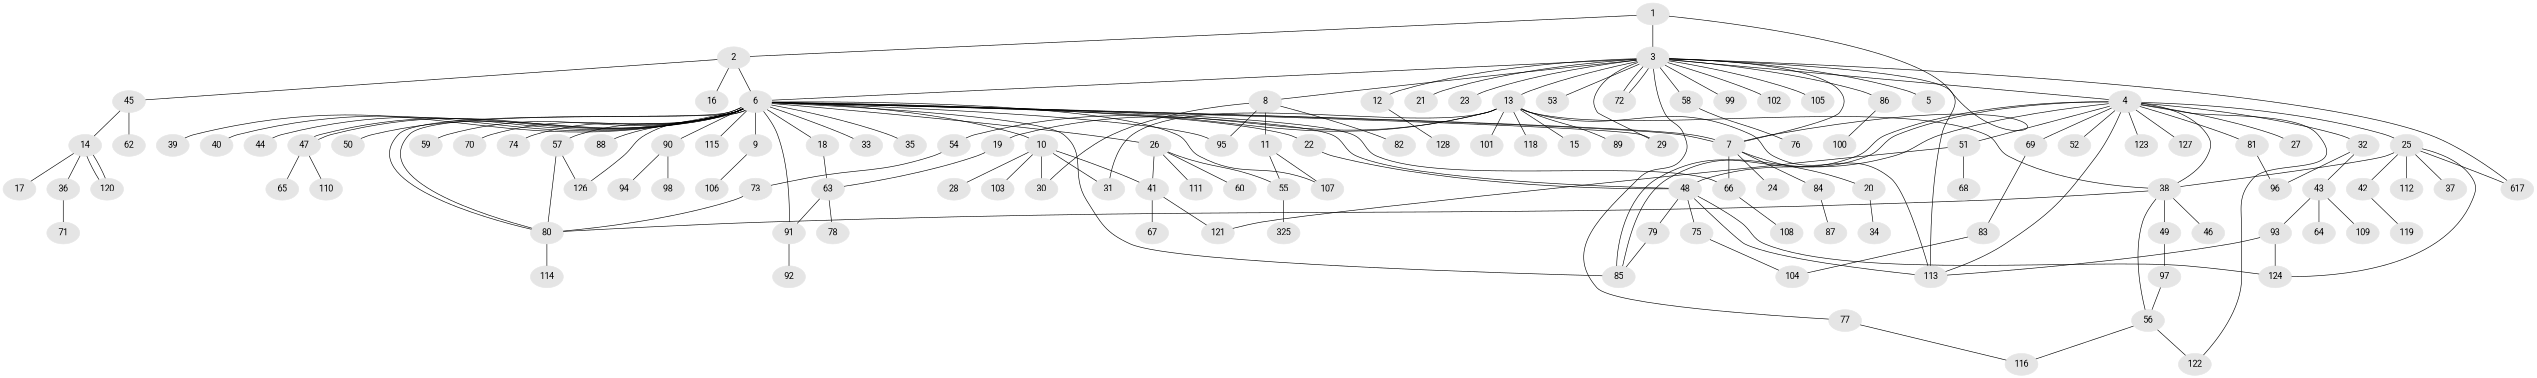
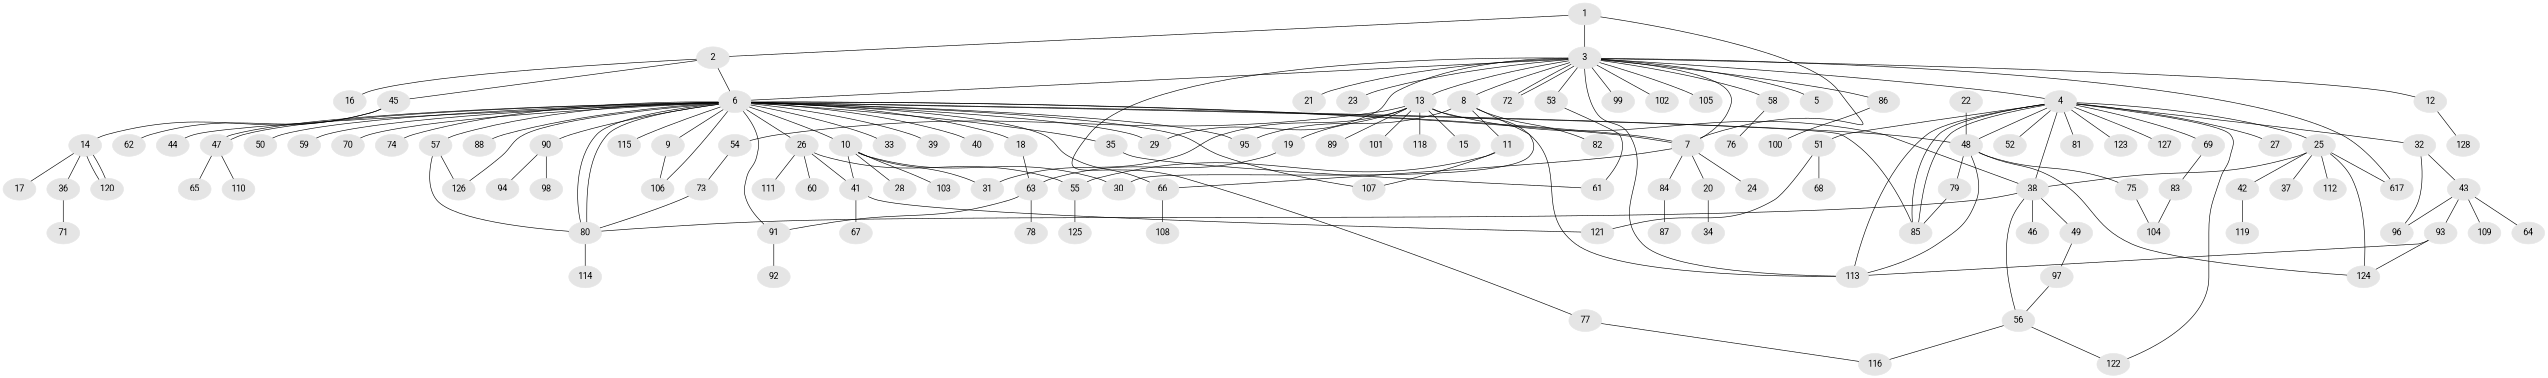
(1036, 110) -> (698, 147)
(2264, 167) -> (2430, 211)
none -> (1597, 189)
(1284, 233) -> (1075, 233)
